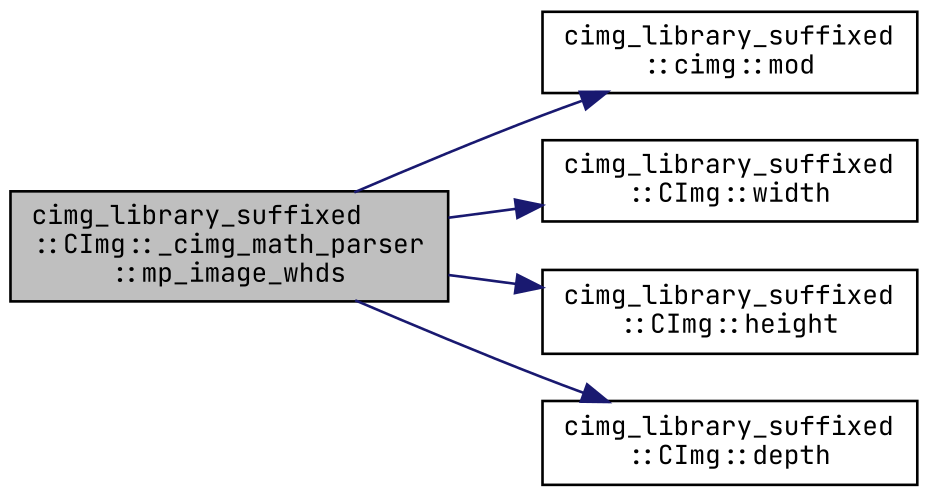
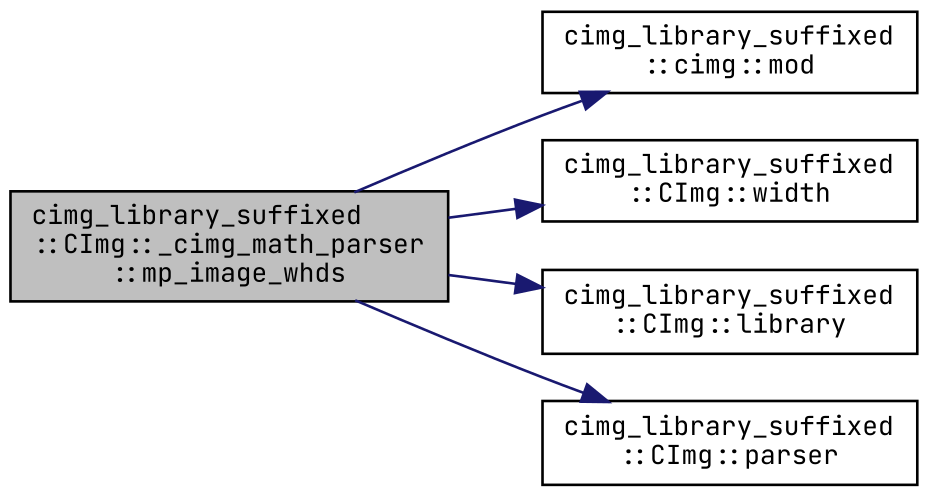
(730, 312) -> (730, 312)
(730, 443) -> (730, 443)
